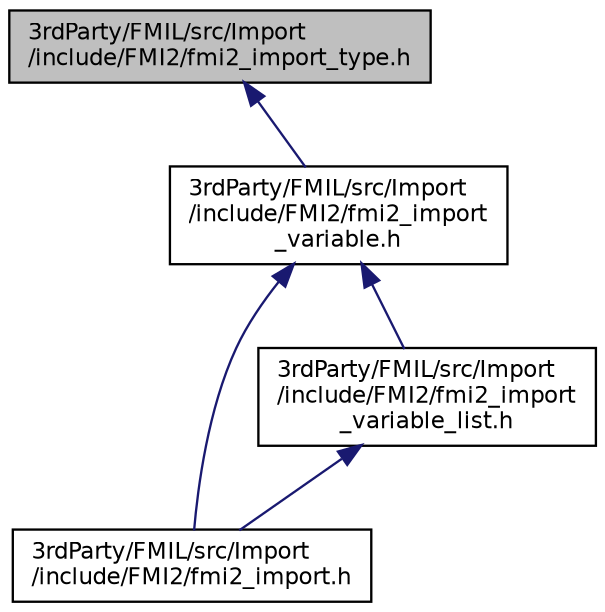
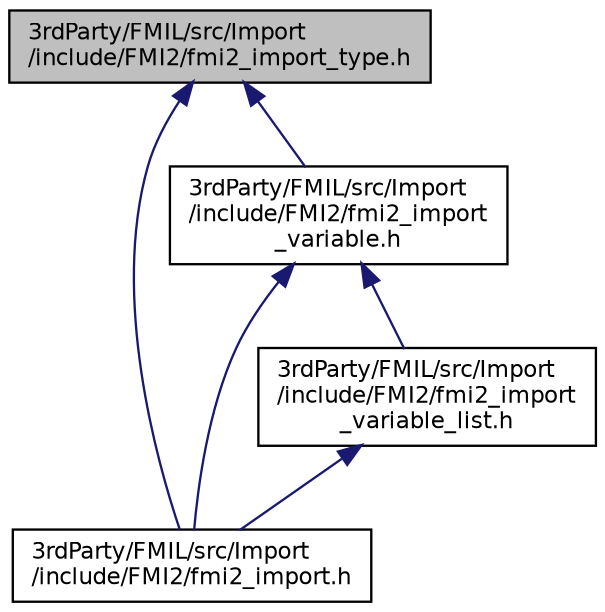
none -> (135, 314)
